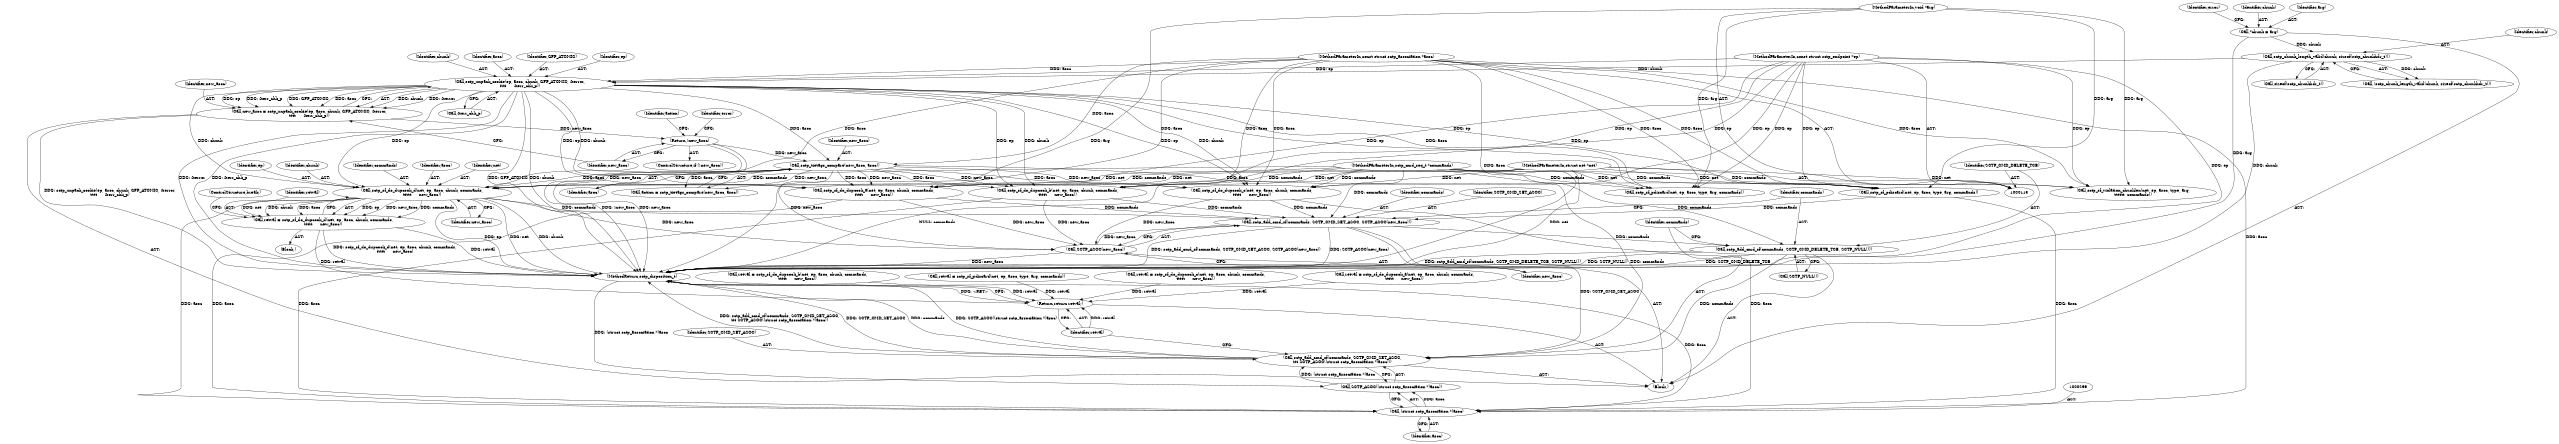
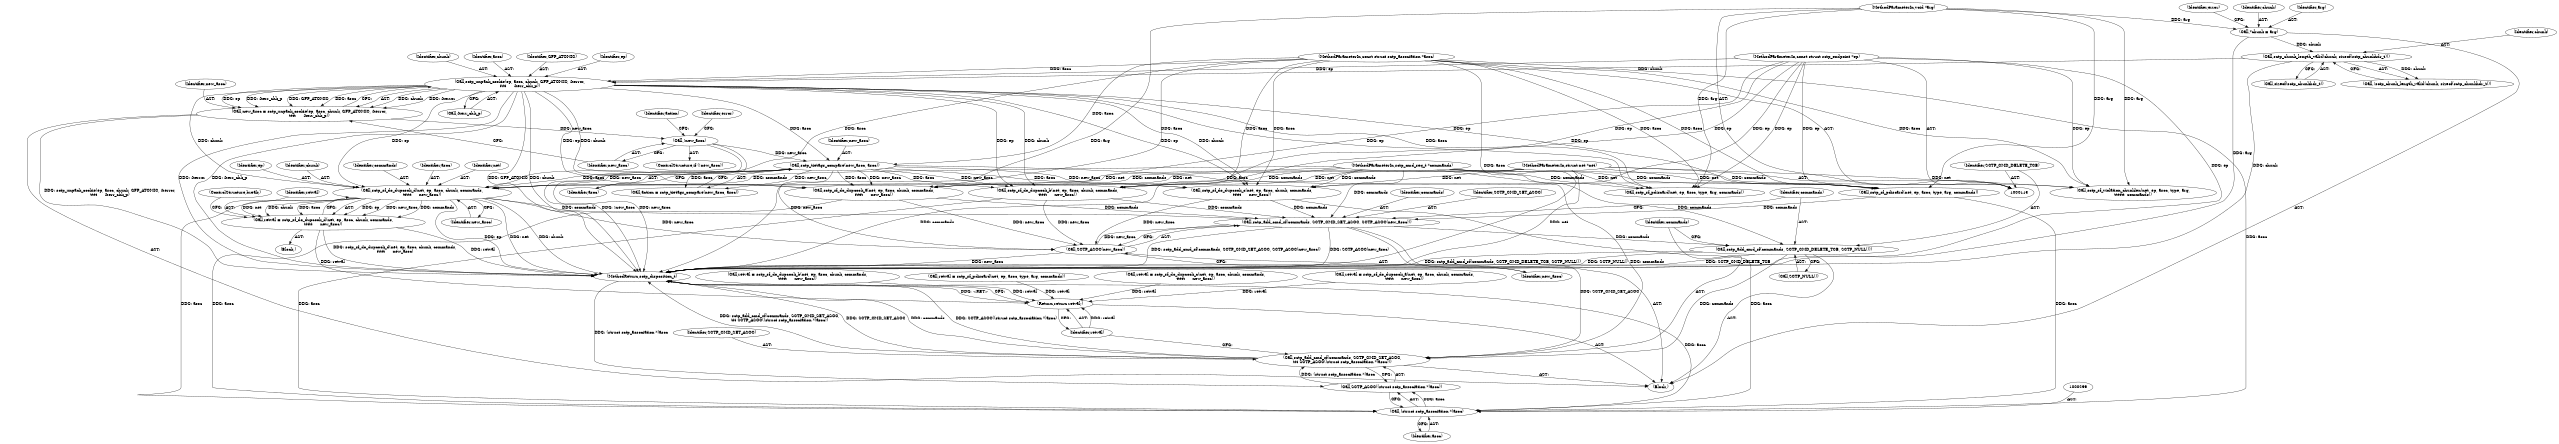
none -> (2090, 15)
(690, 141) -> (690, 141)
(937, 222) -> (937, 222)
